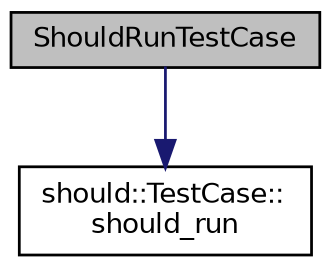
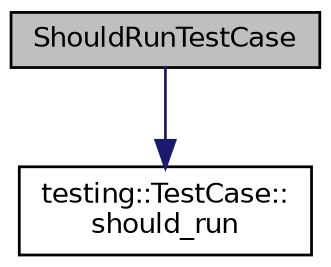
(165, 211) -> (165, 211)
